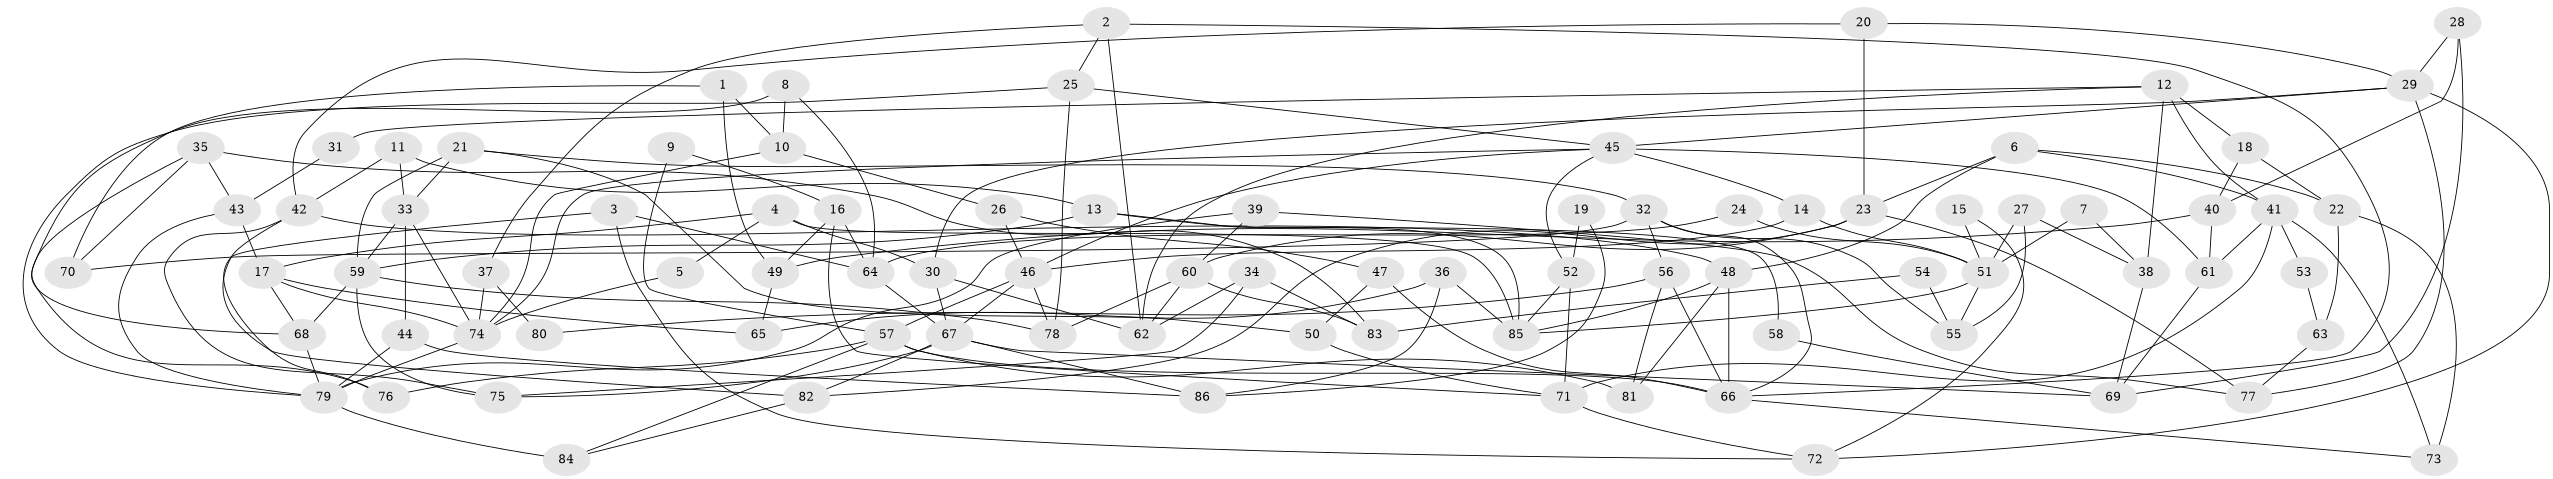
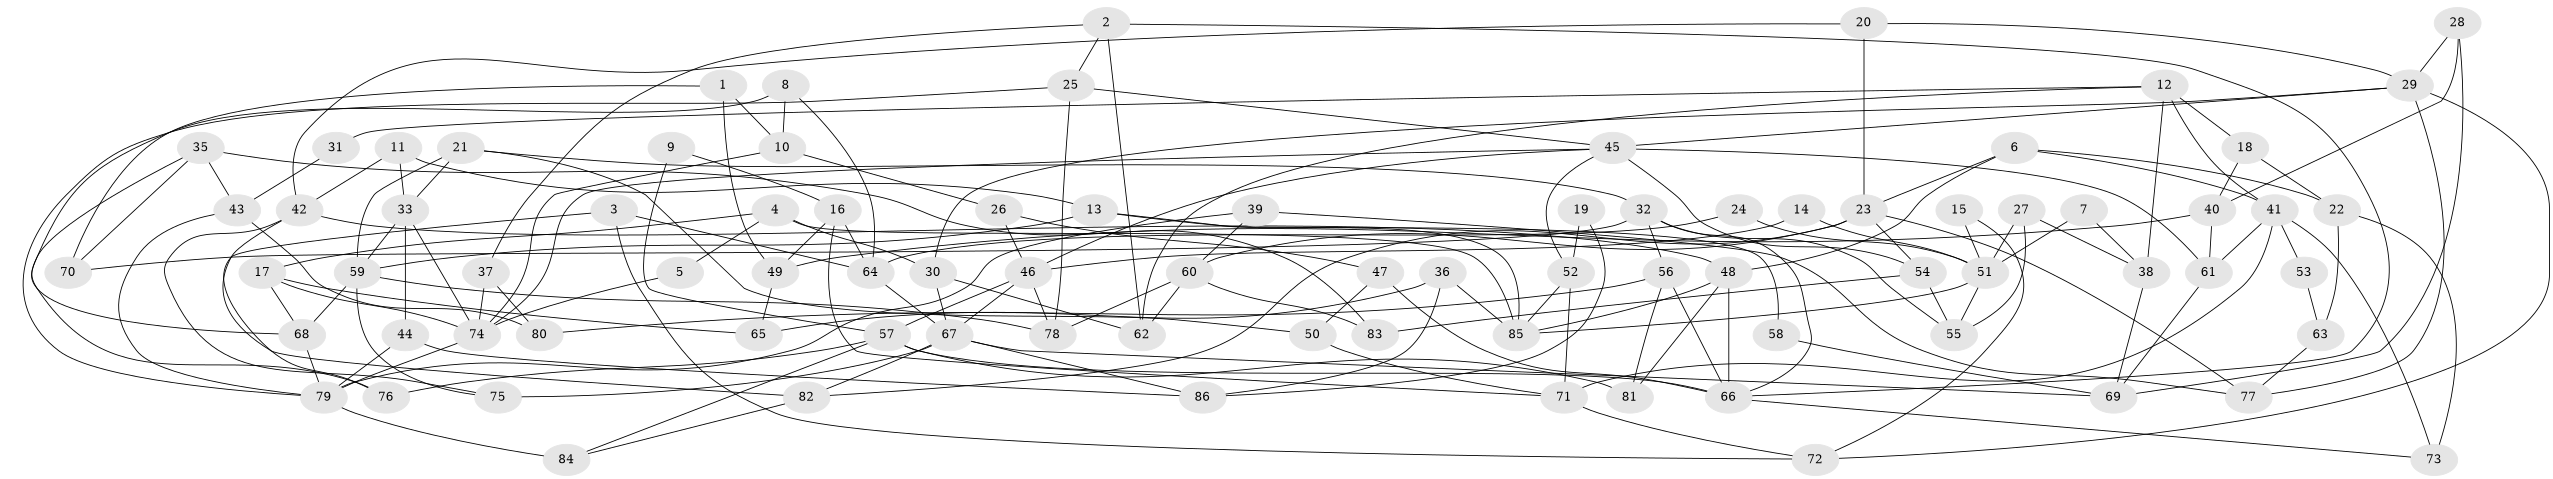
(1710, 174) -> (1792, 247)
(250, 242) -> (419, 308)
none -> (1902, 250)
(1252, 273) -> none
